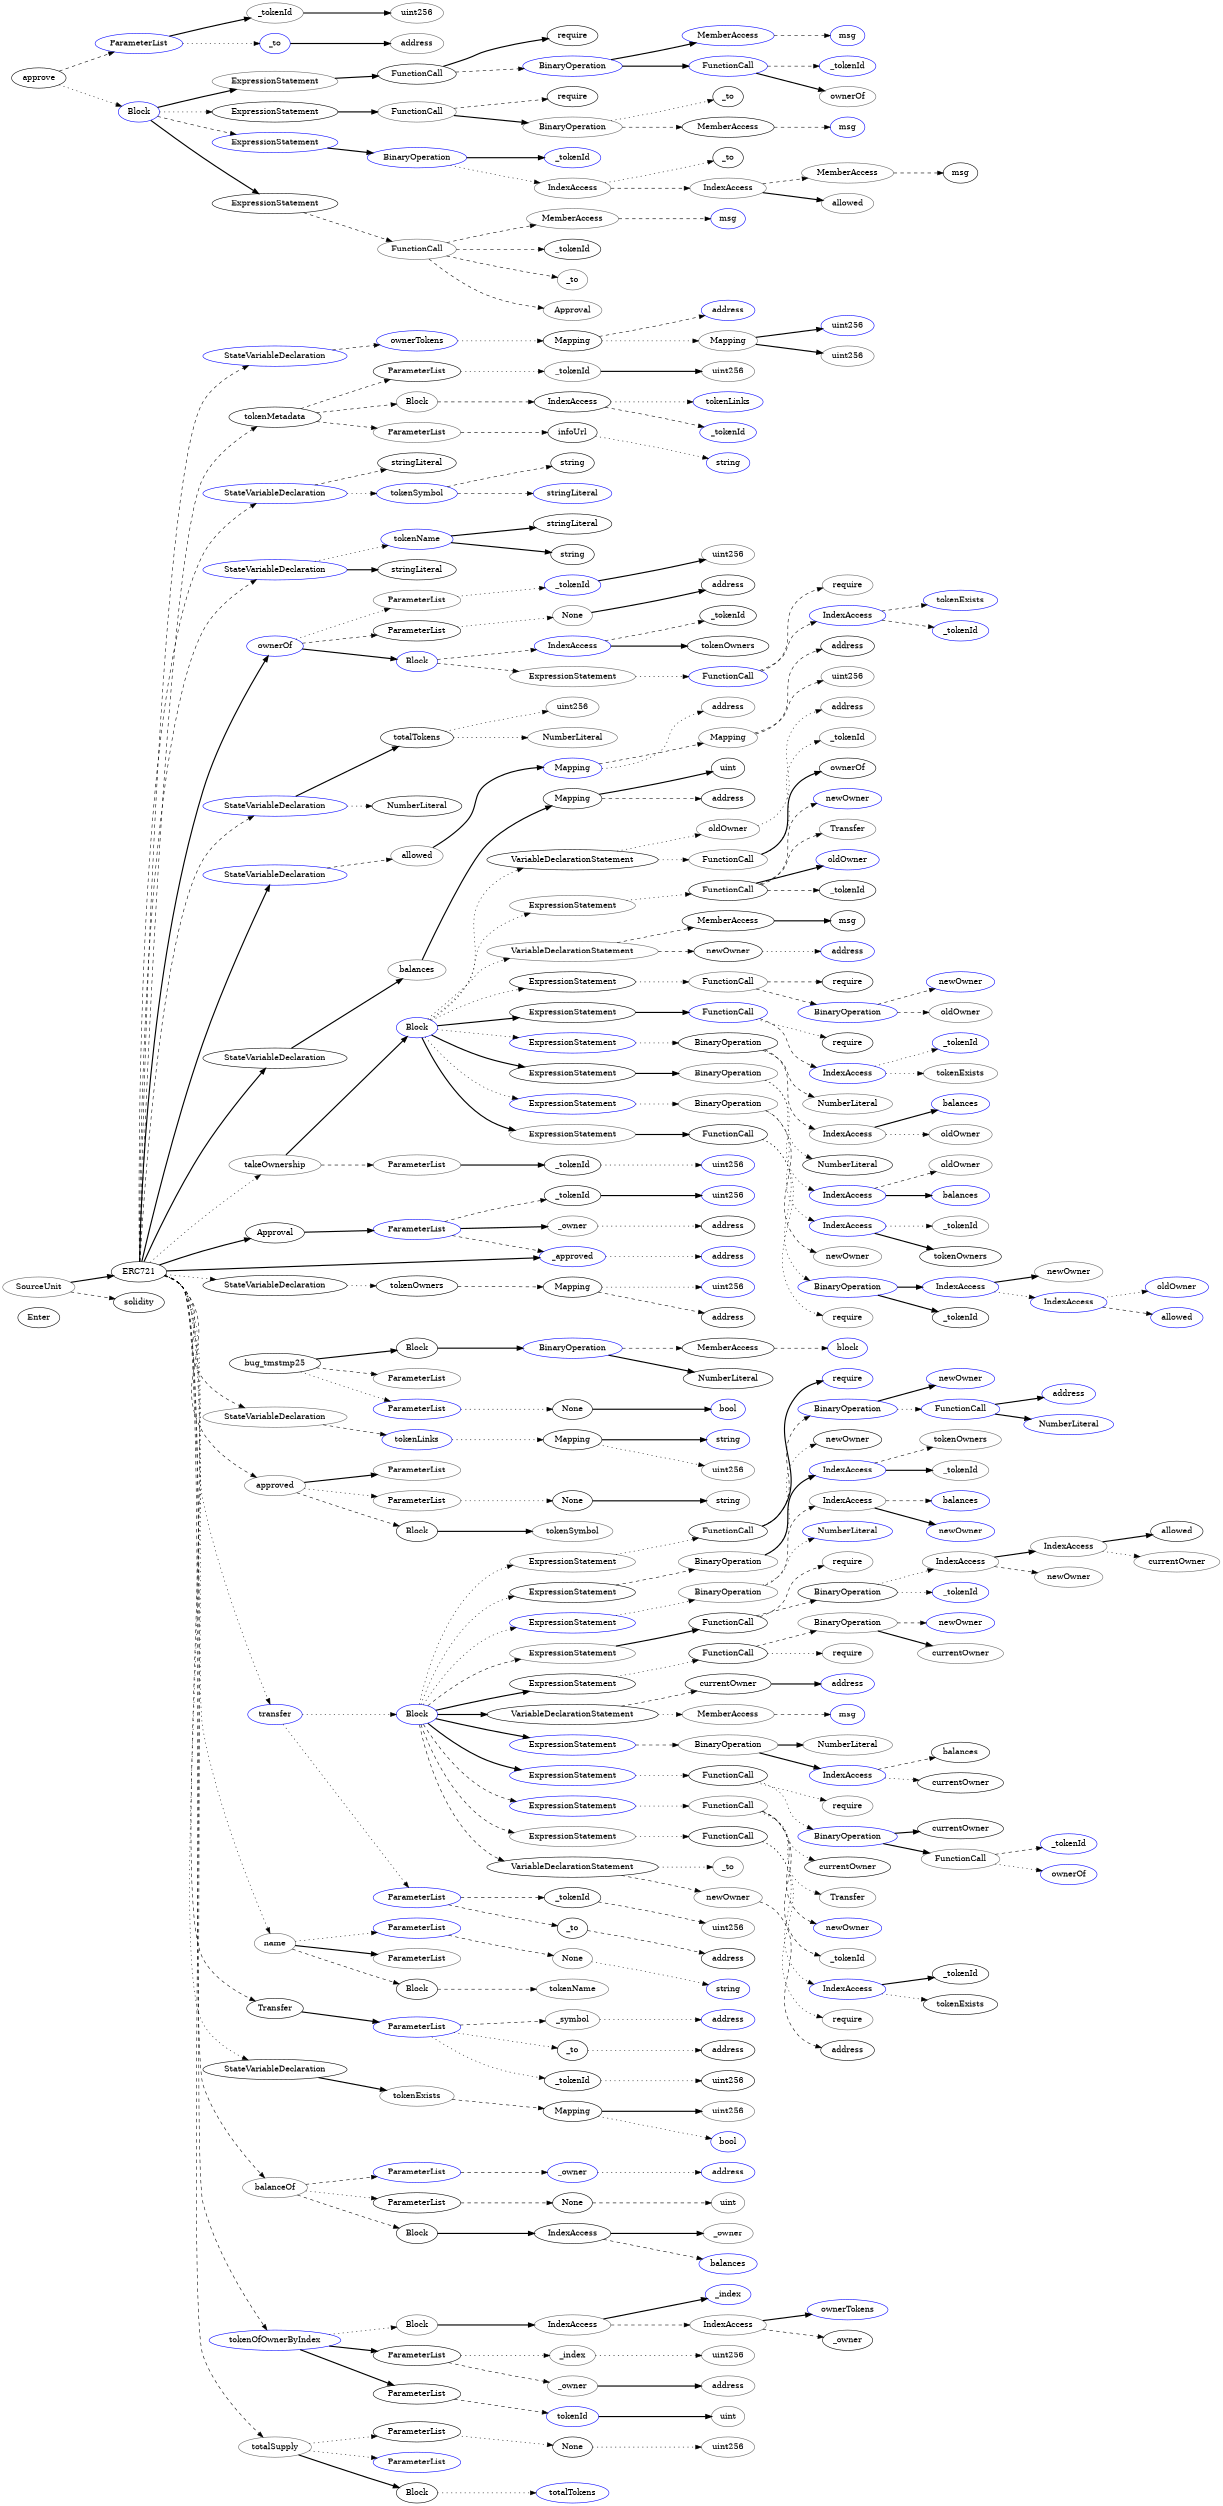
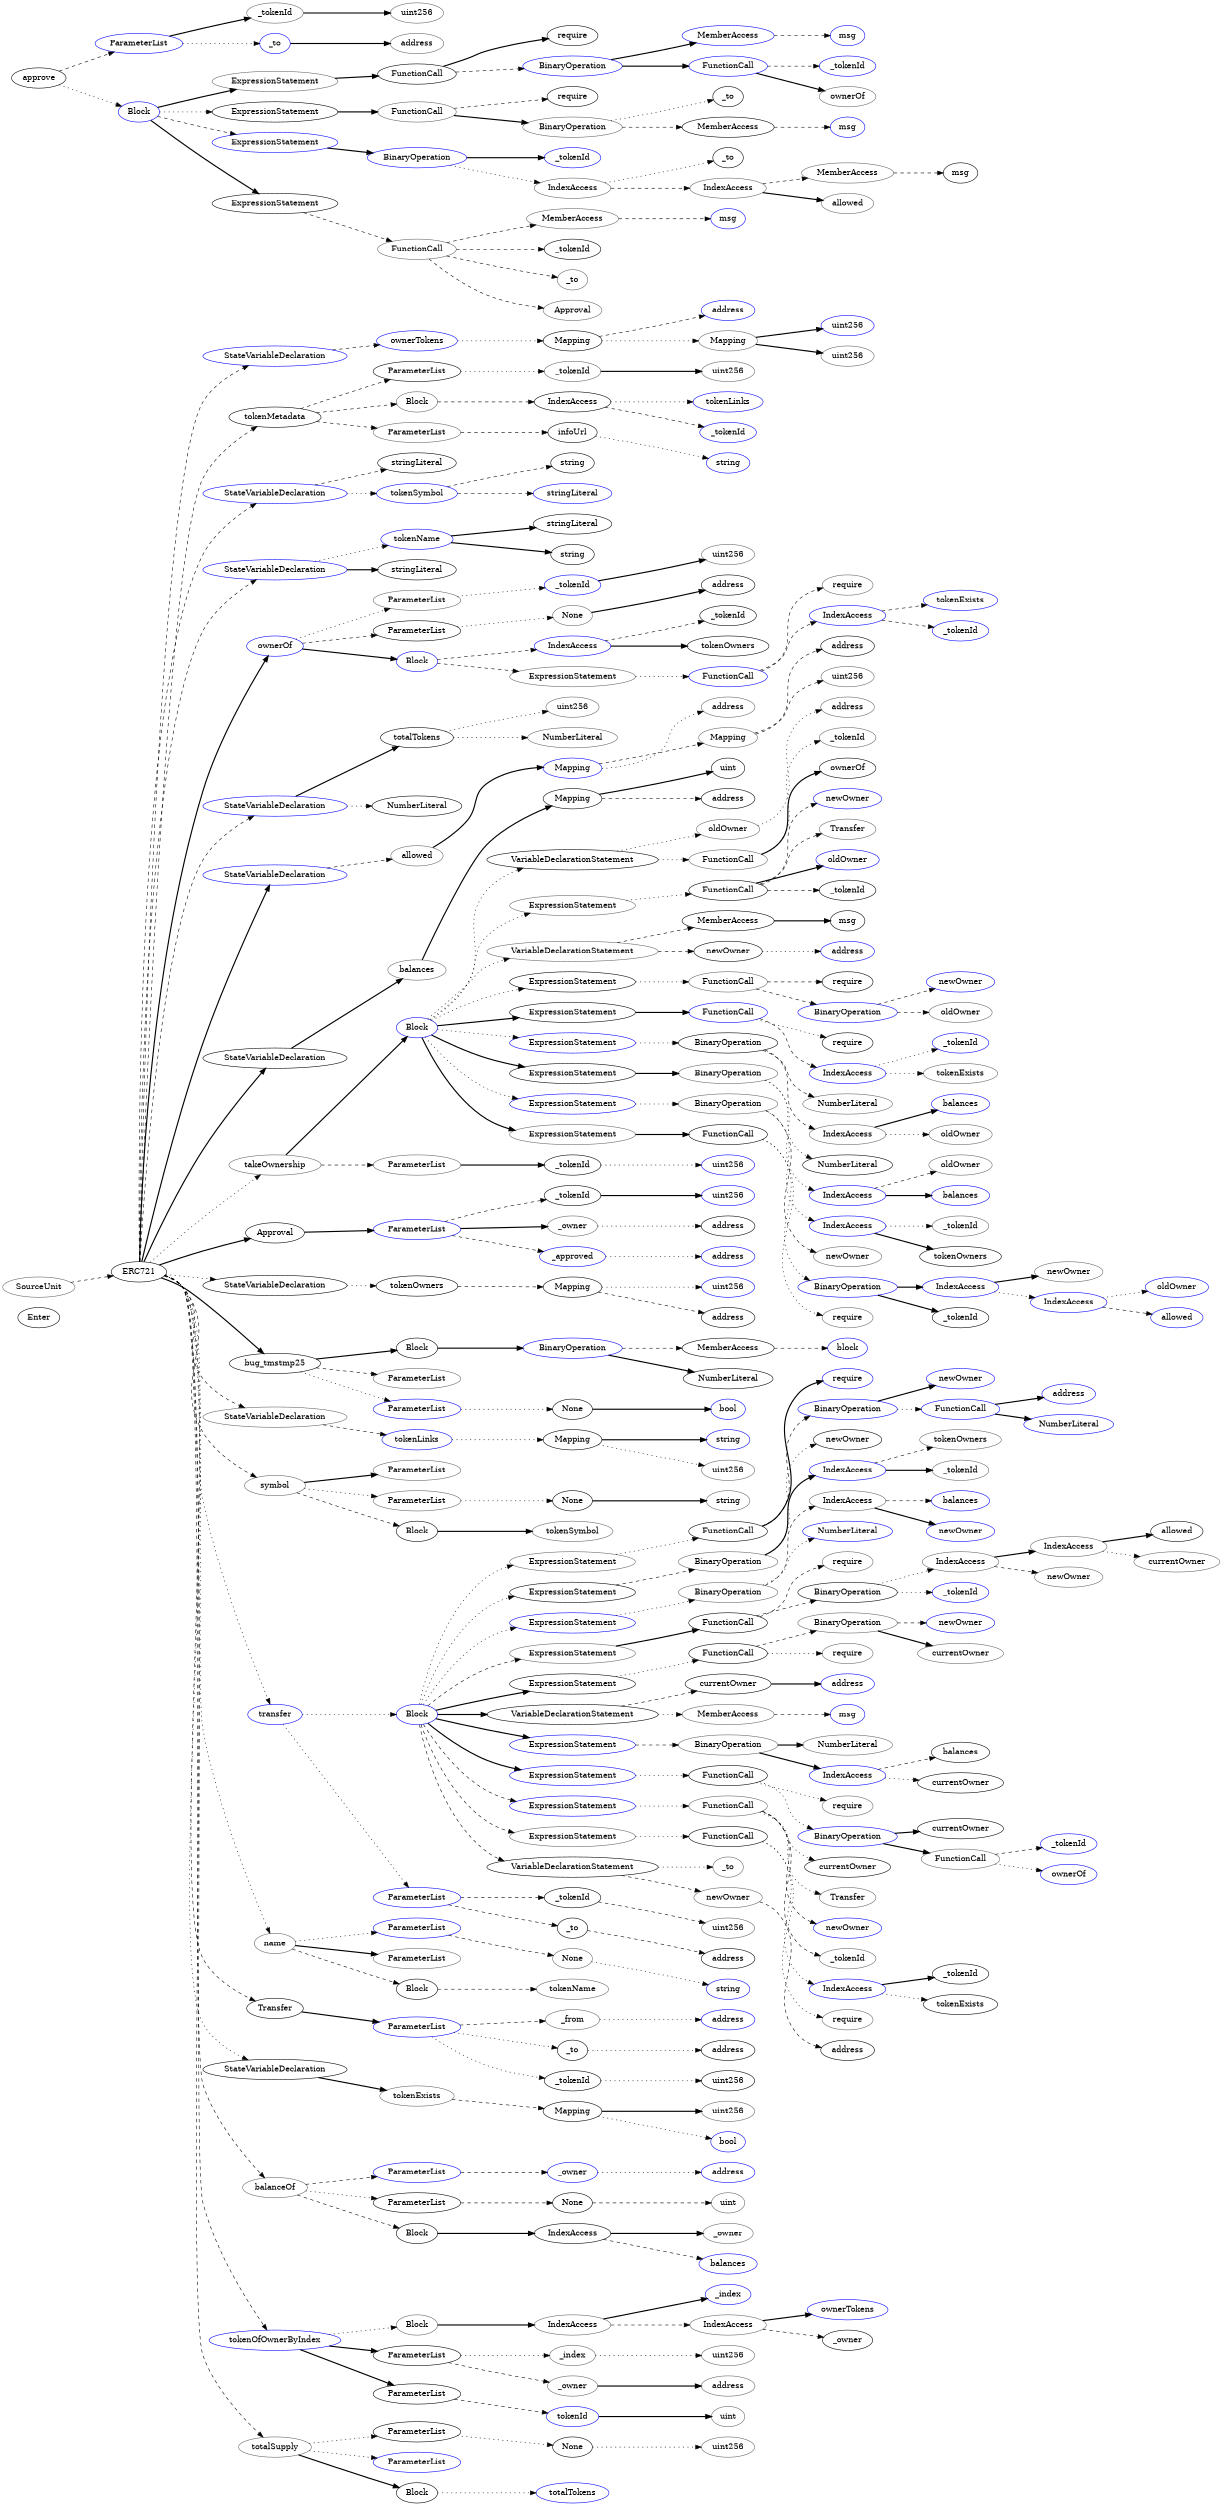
(350, 1264) -> (213, 1310)
(89, 1279) -> (89, 1279)
(139, 1302) -> none
(275, 1486) -> (275, 1486)
(573, 2020) -> (573, 2020)
